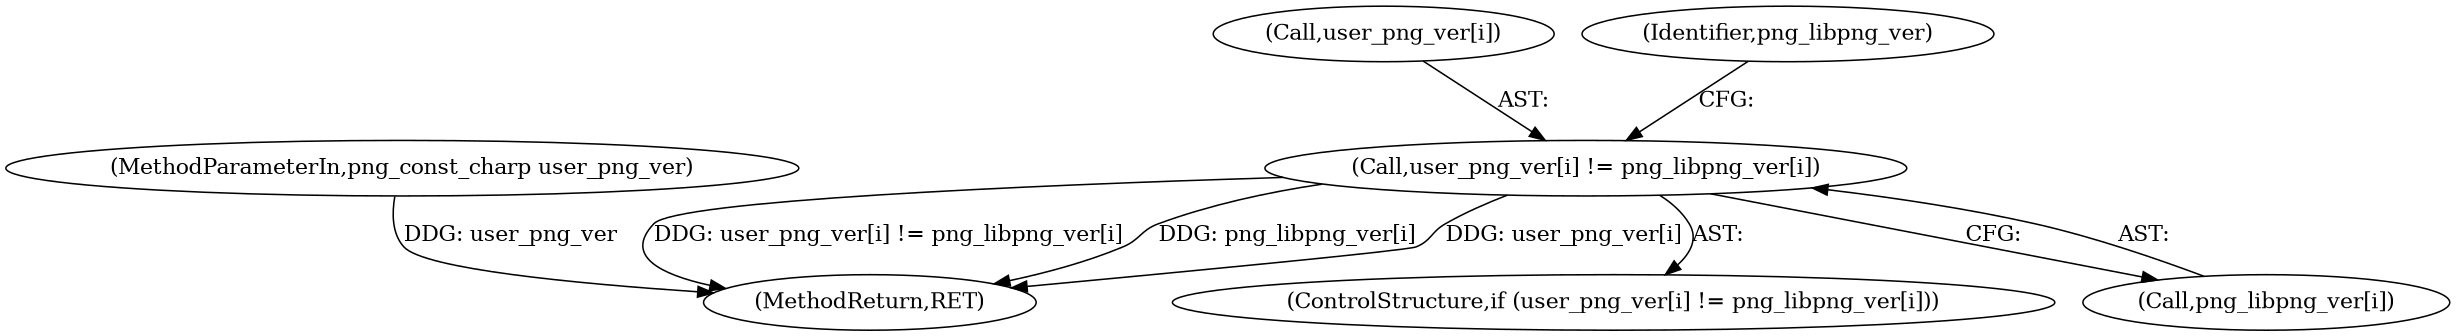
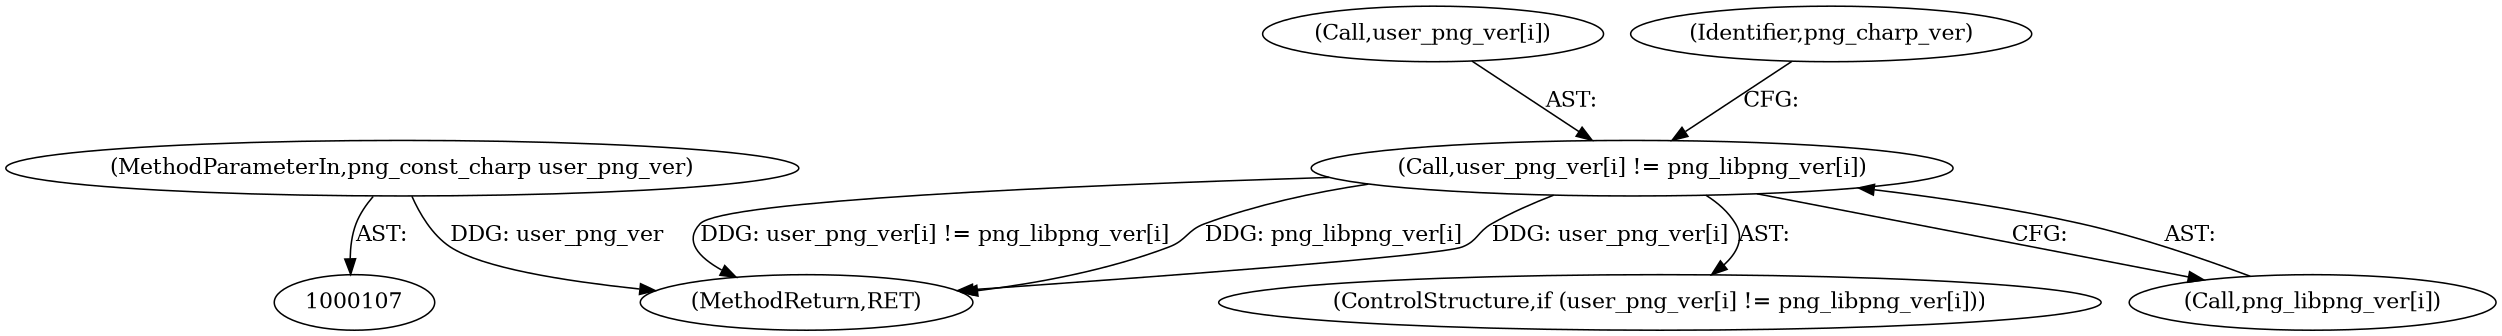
(1788, 34) -> (1831, 34)
none -> (354, 302)
